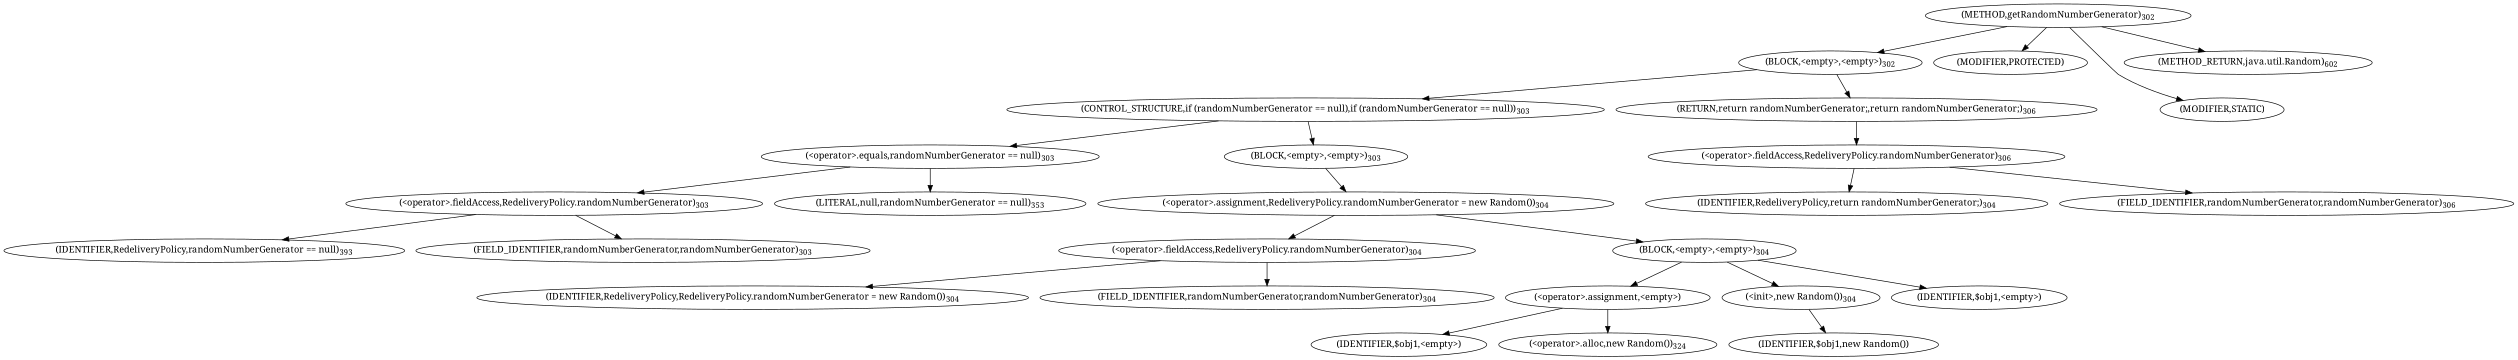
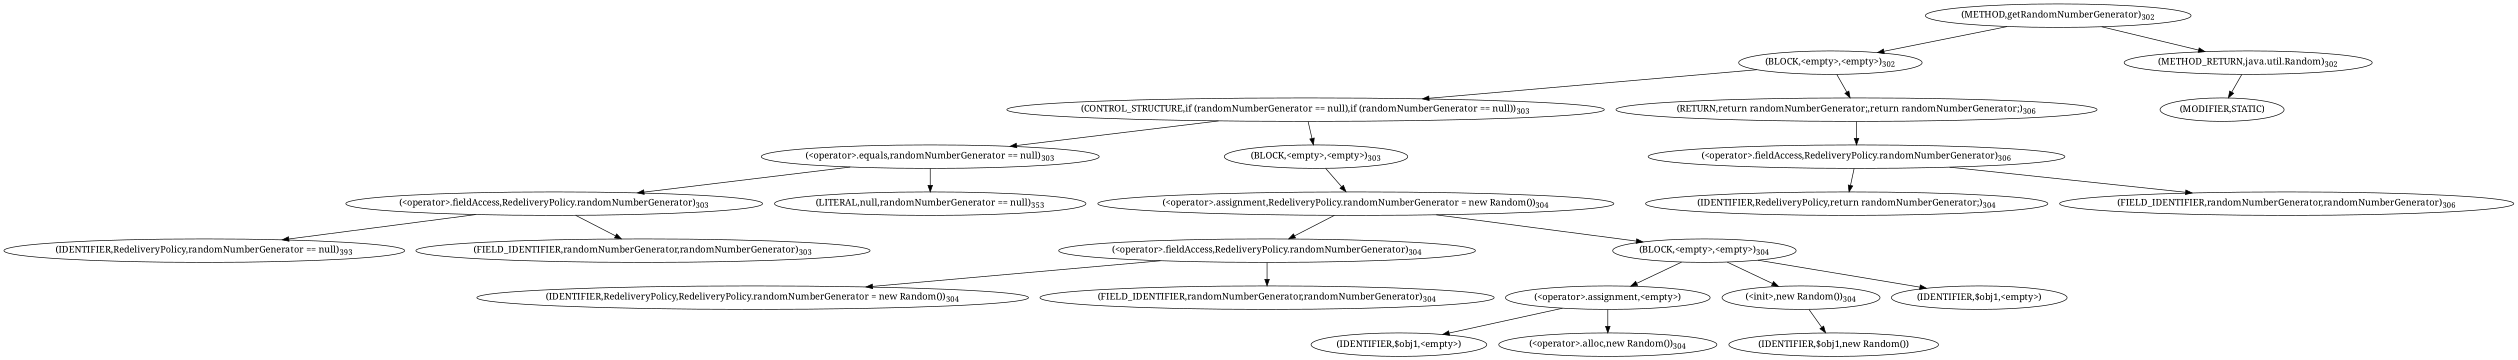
(2331, 62) -> (2331, 62)
(2011, 63) -> none
(2117, 73) -> (2237, 83)
(1680, 344) -> (1680, 344)
